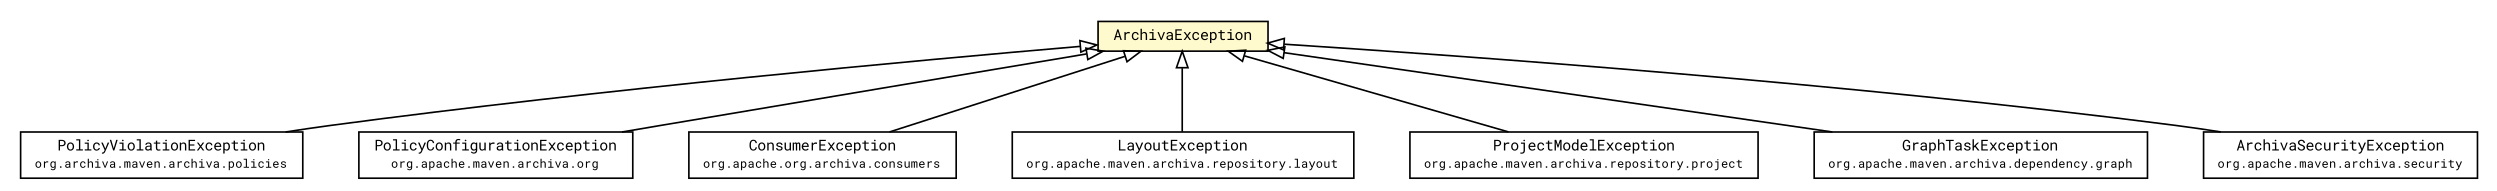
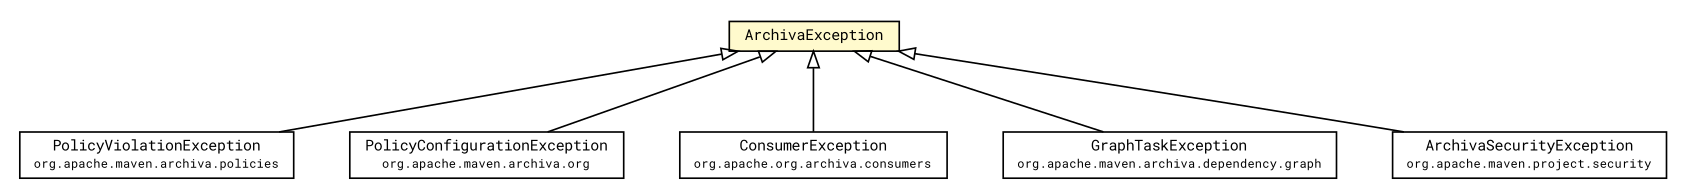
(1182, 155) -> none
(1583, 155) -> none
(162, 164) -> (157, 164)
(2341, 164) -> (1530, 164)
